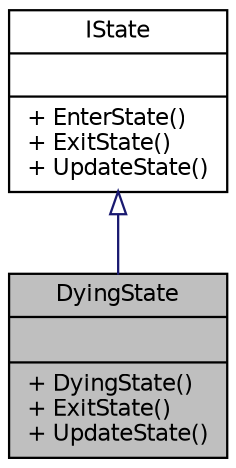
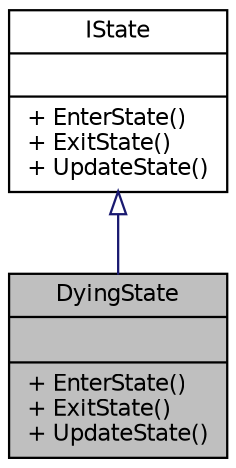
(110, 384) -> (107, 384)
